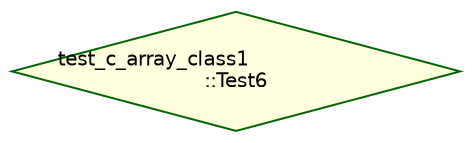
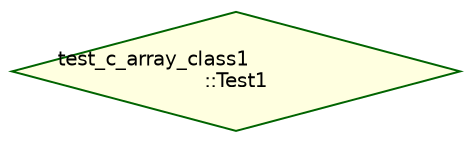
(236, 71) -> (236, 71)
